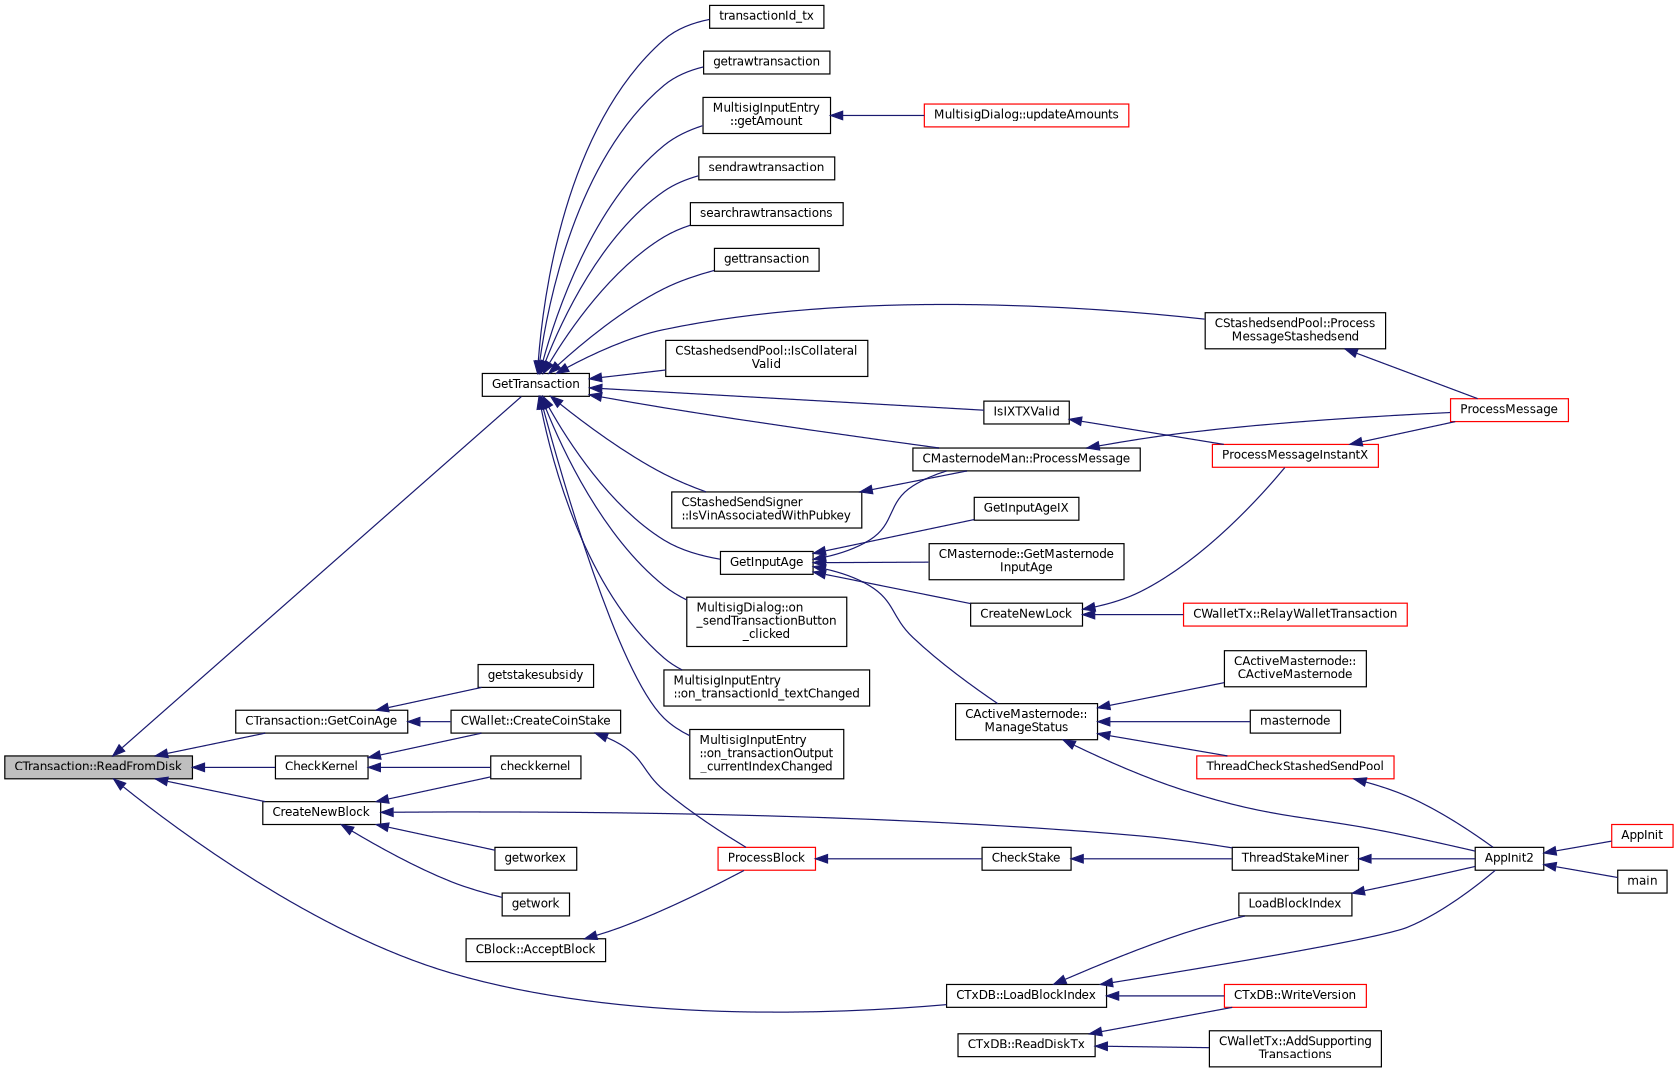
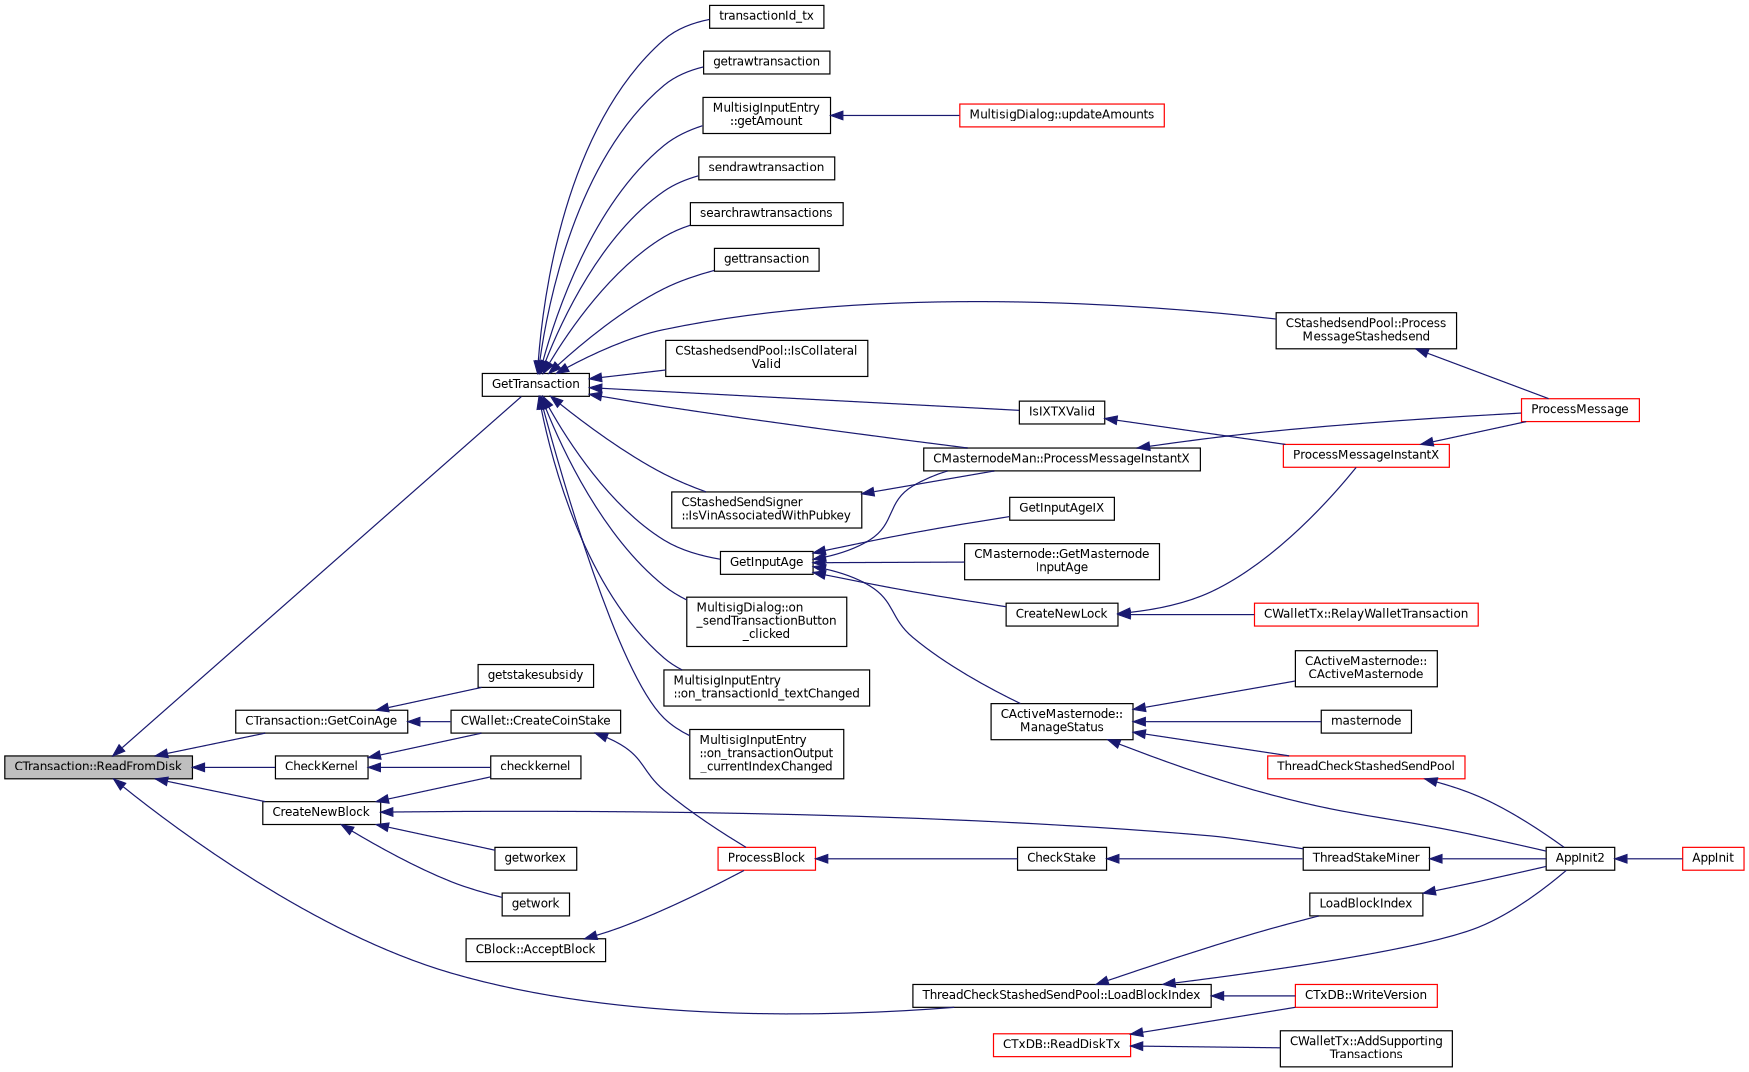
(1027, 459) -> (1062, 459)
(1642, 882) -> none
(1027, 996) -> (1062, 996)
(1027, 1045) -> (1062, 1045)
